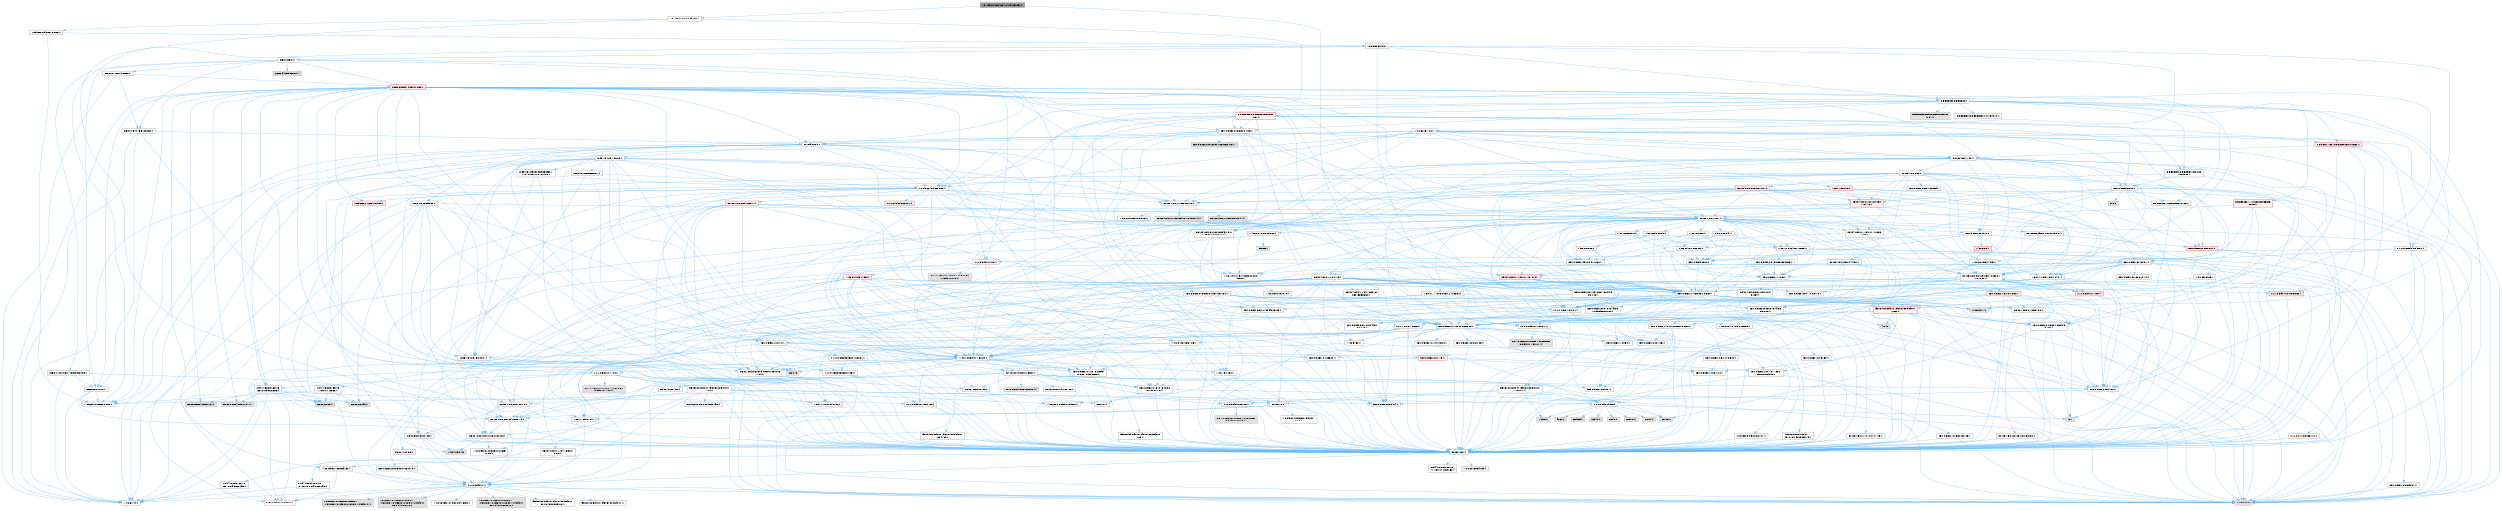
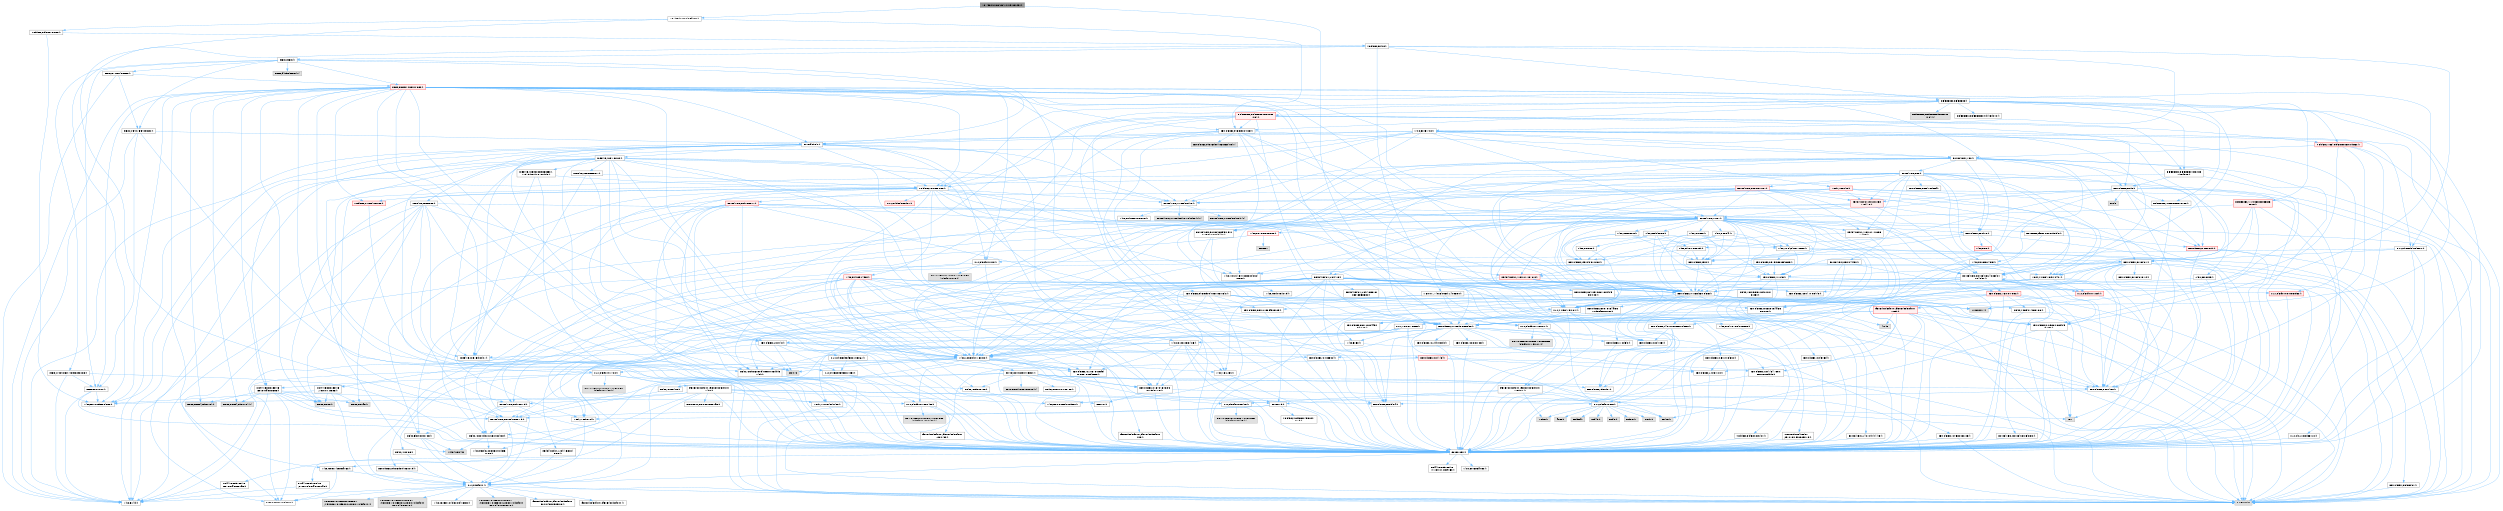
none -> (925, 419)
